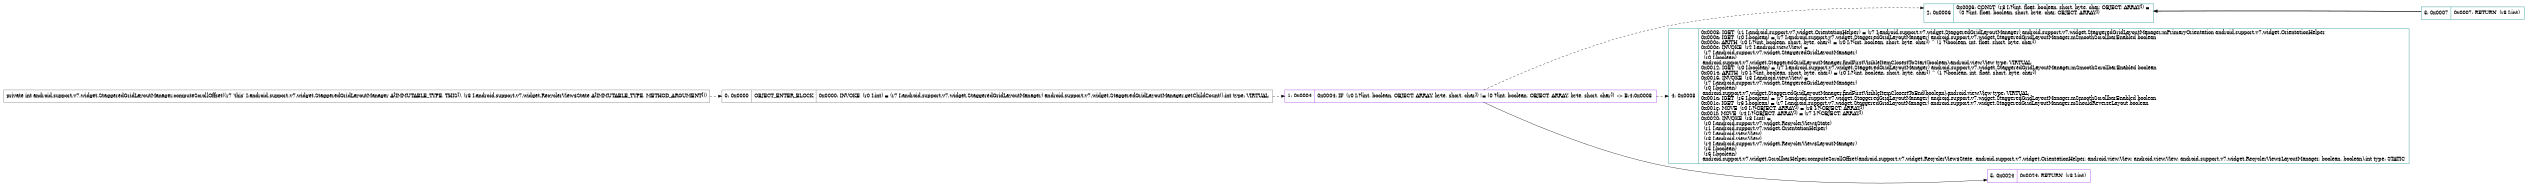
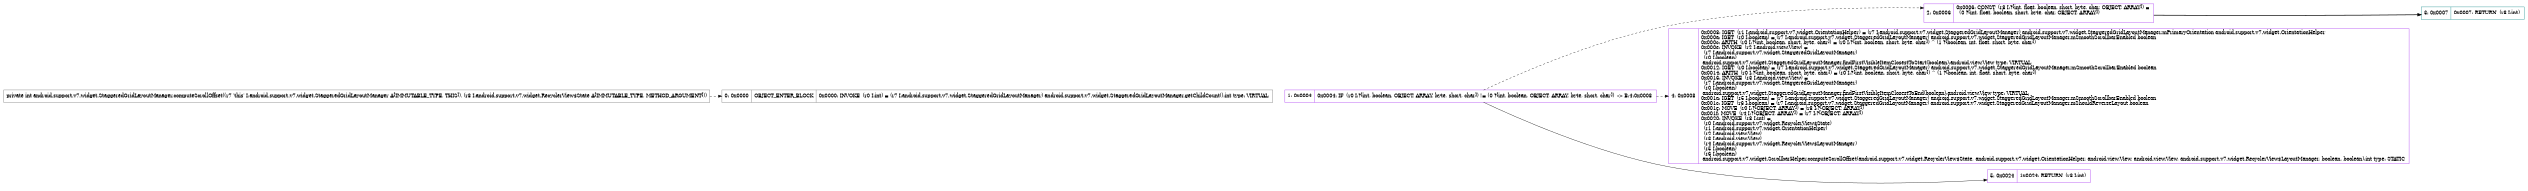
(2289, 11) -> (2286, 15)
(2039, 13) -> (2039, 13)
(1277, 96) -> none
(2039, 96) -> (2039, 96)
(2054, 176) -> (2054, 176)
